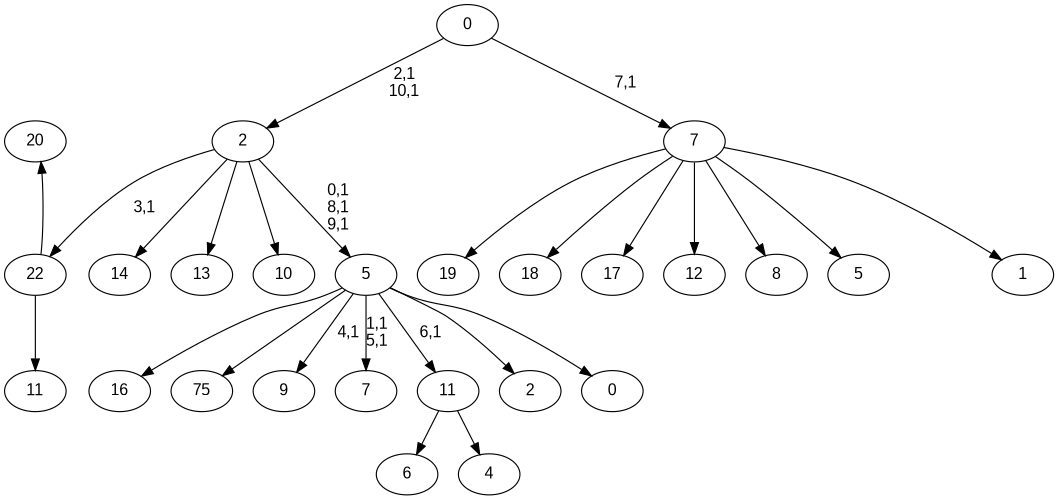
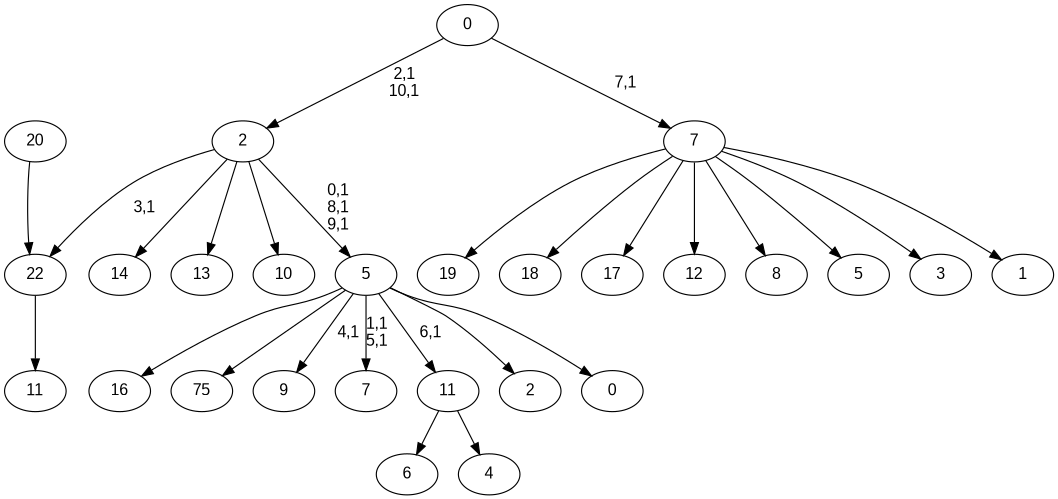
(43, 214) -> (28, 202)
none -> (941, 275)
